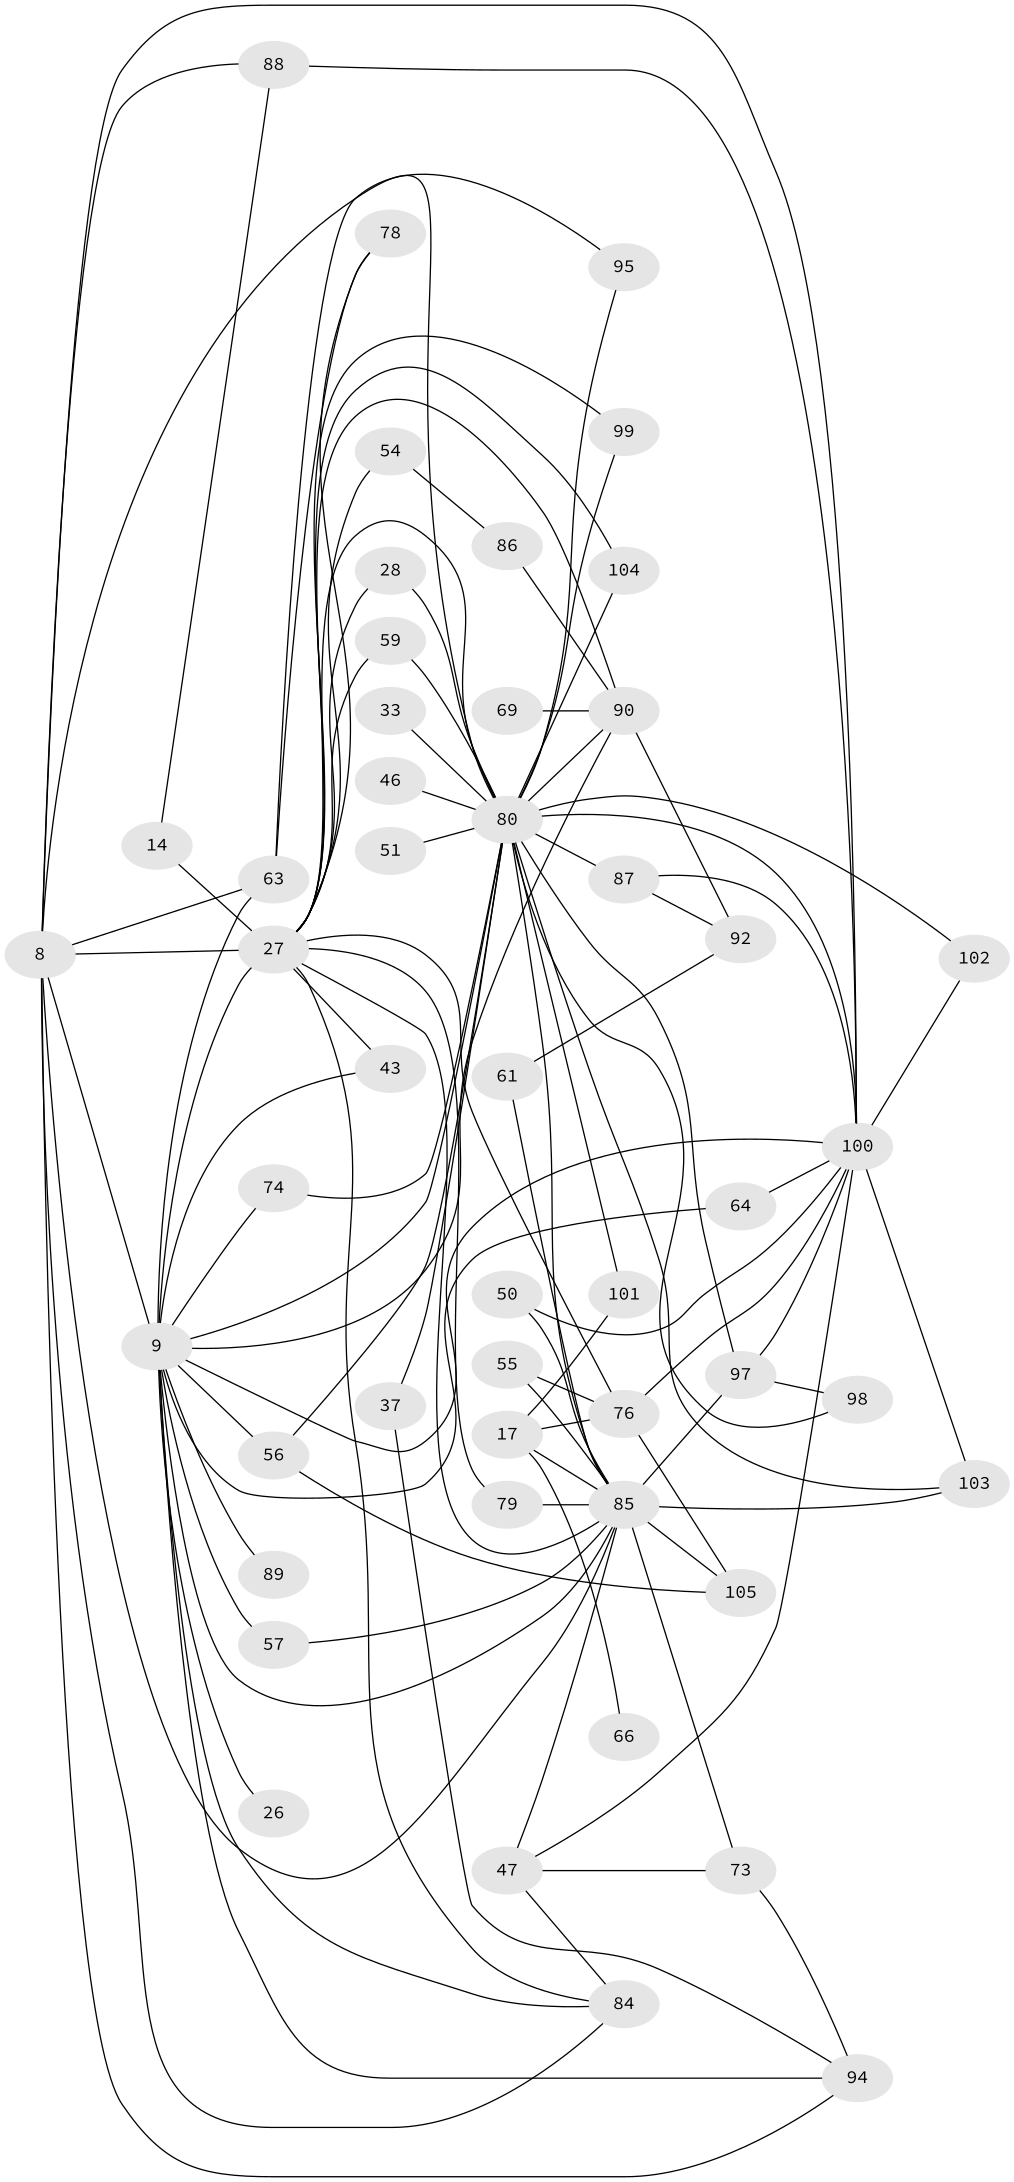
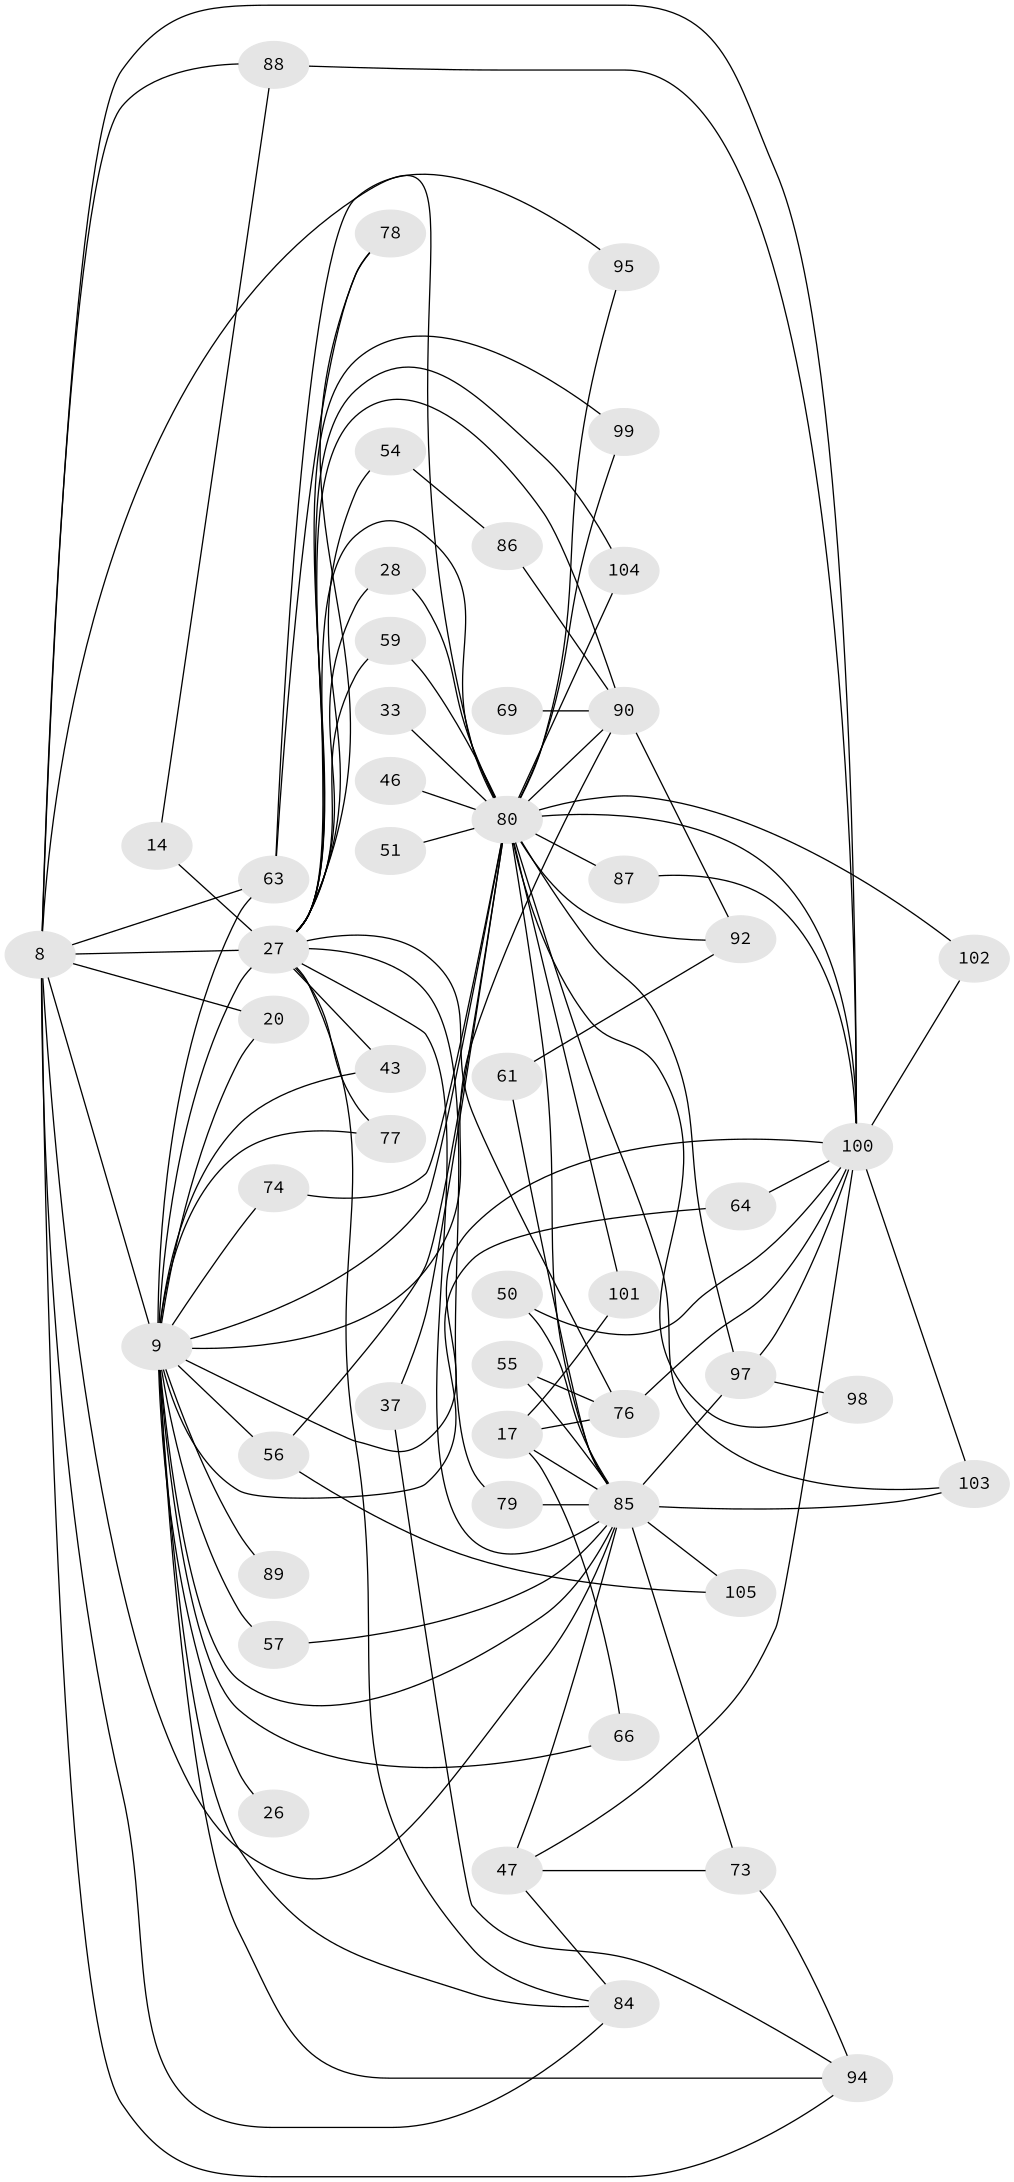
(682, 909) -> (598, 919)
none -> (274, 1020)
none -> (390, 1139)
(678, 1497) -> none
none -> (245, 1714)
